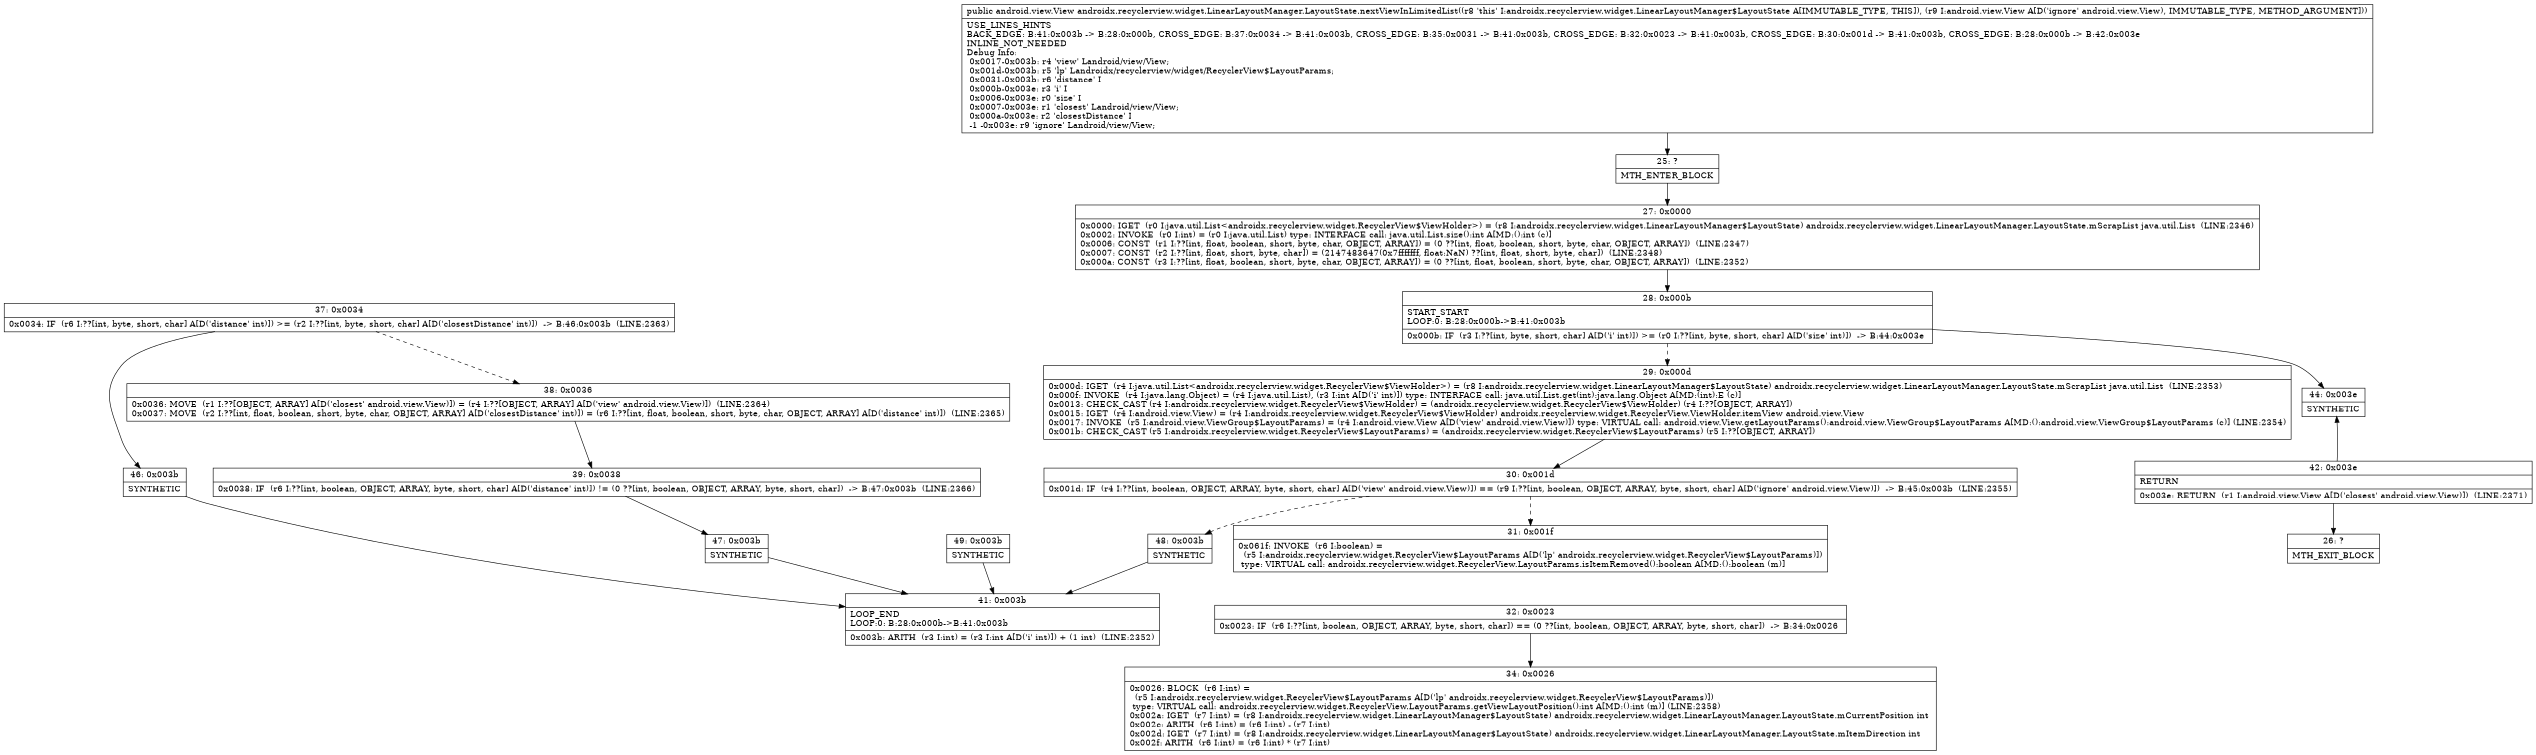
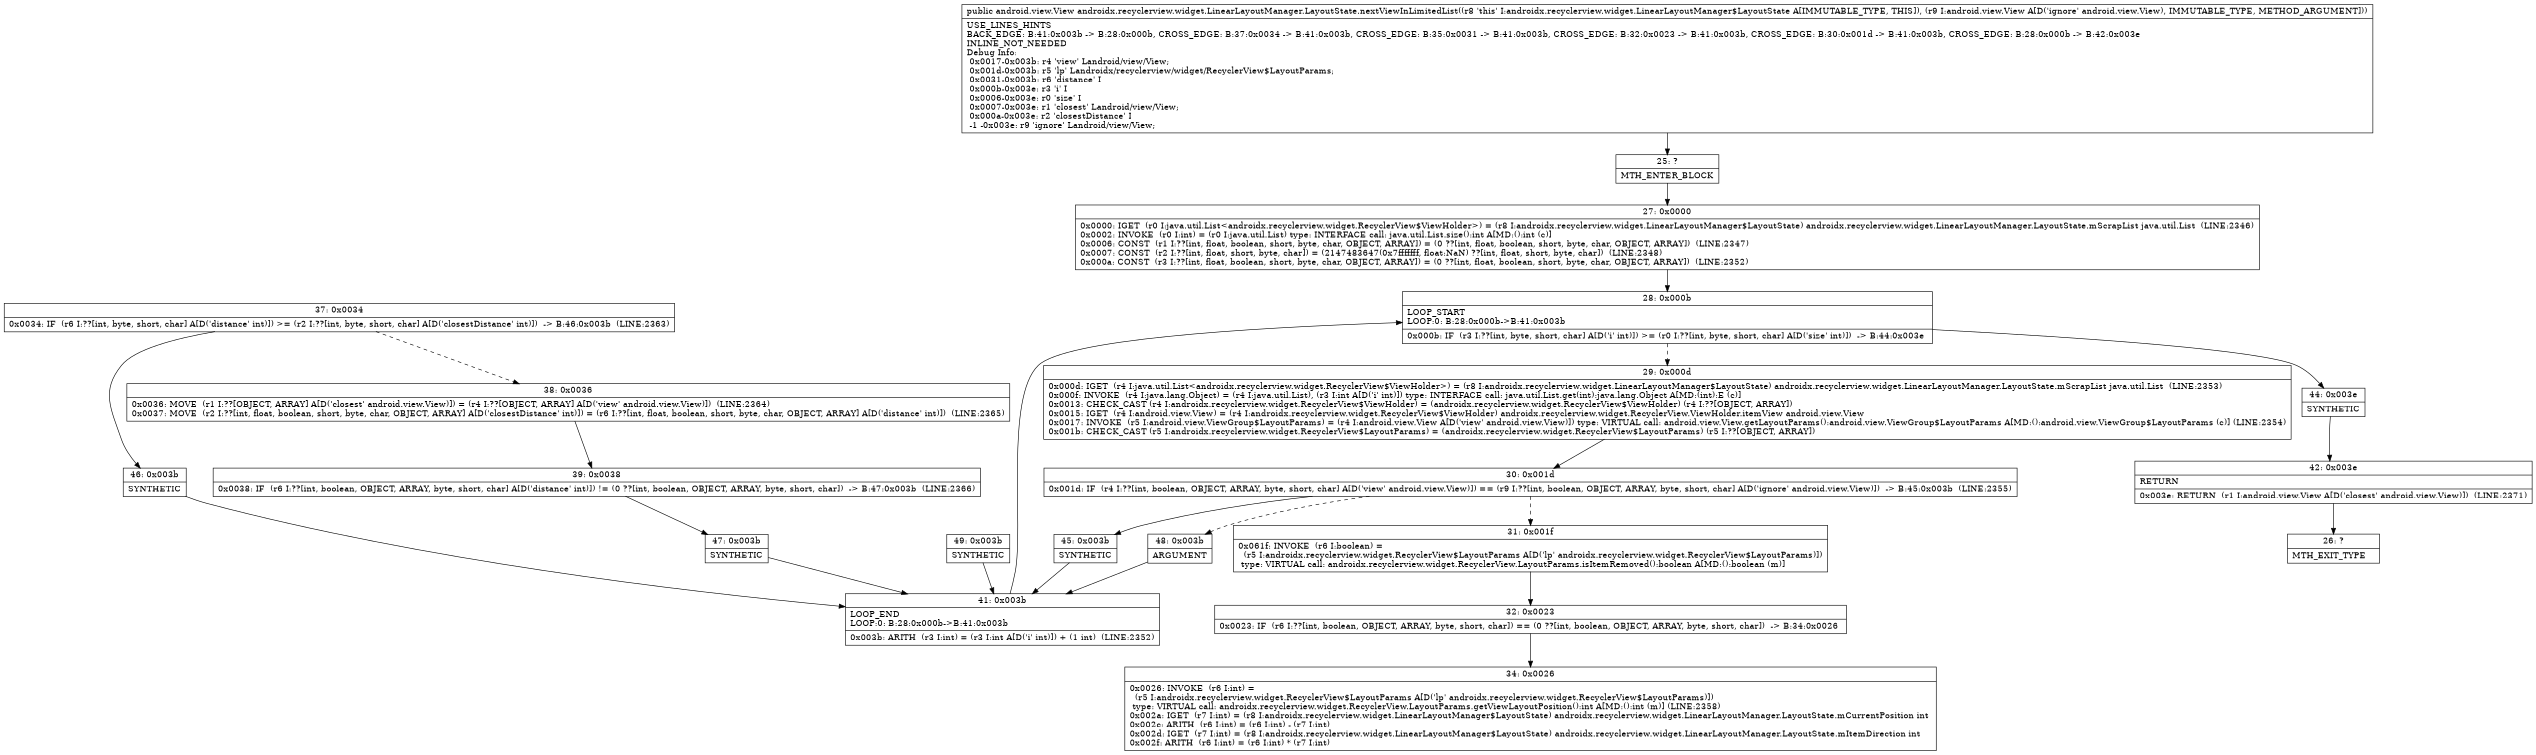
(1438, 312) -> (1436, 312)
none -> (1099, 346)
(2338, 442) -> (2329, 436)
none -> (1085, 549)
(1179, 556) -> (1180, 556)
(2334, 556) -> (2329, 556)
none -> (1531, 585)
(1192, 689) -> (1194, 689)
